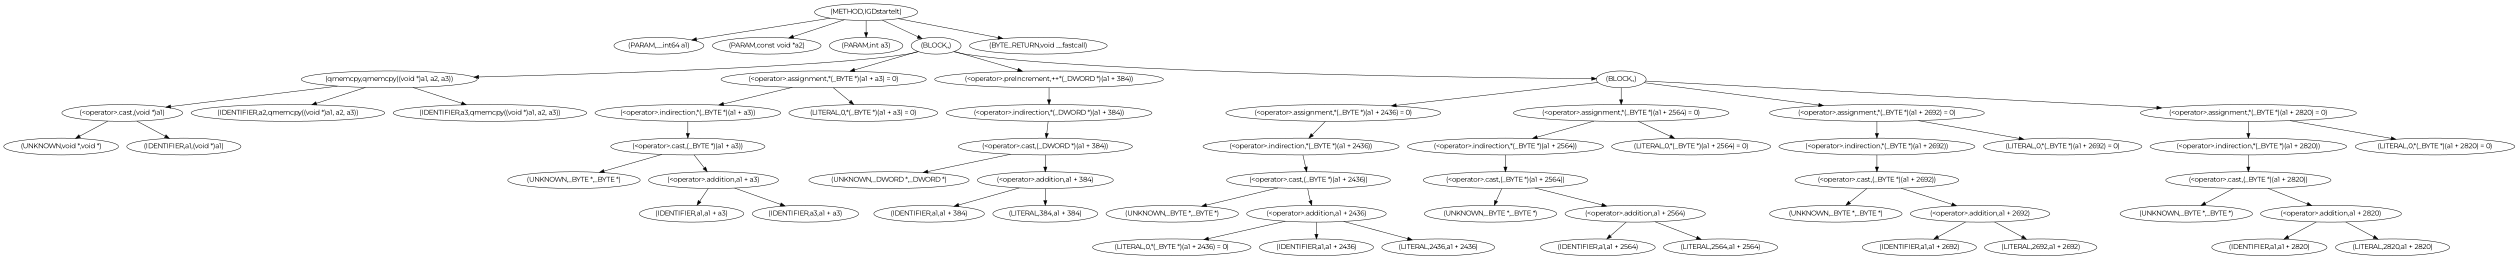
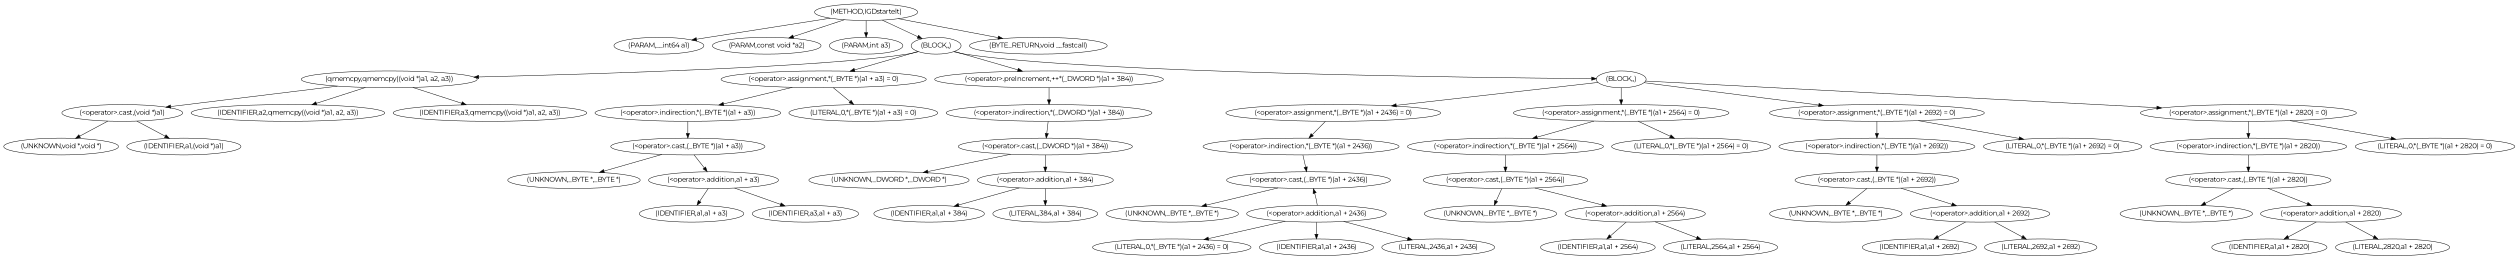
(1309, 195) -> (1316, 199)
